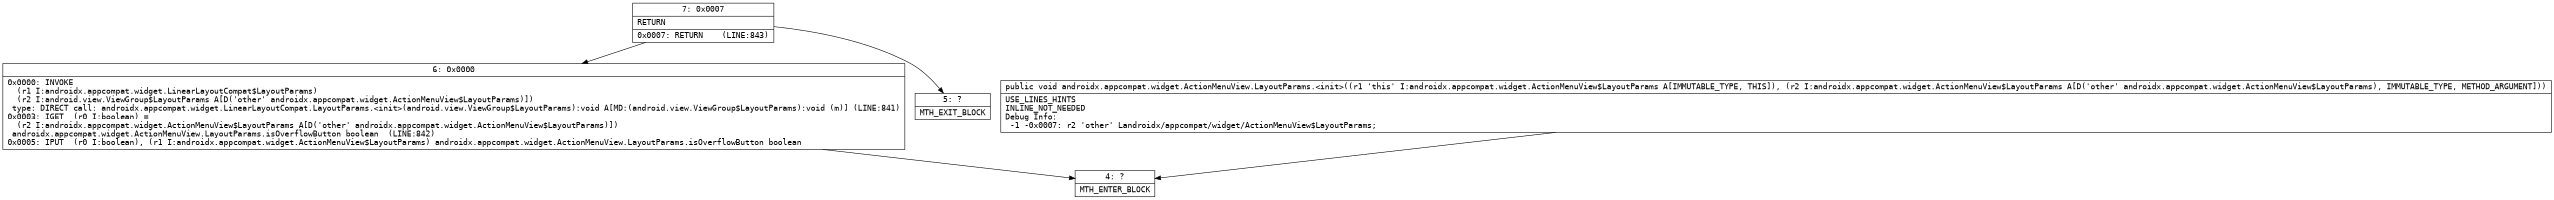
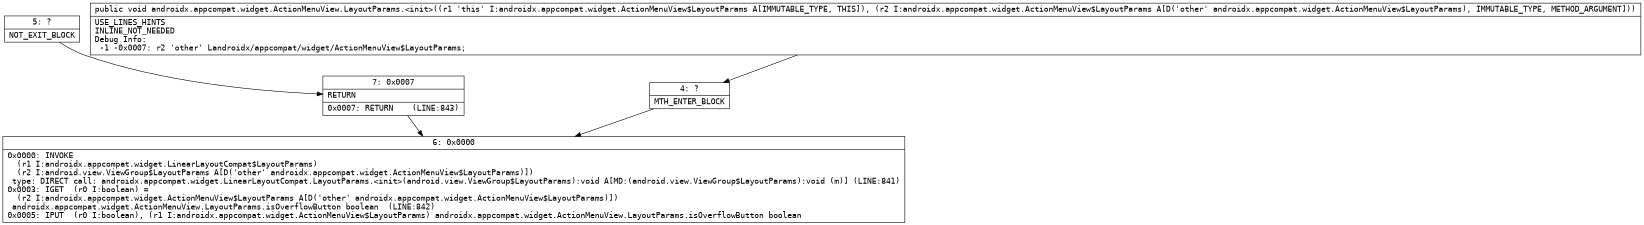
(863, 44) -> (185, 80)
(953, 113) -> (42, 35)
(946, 164) -> (617, 122)
